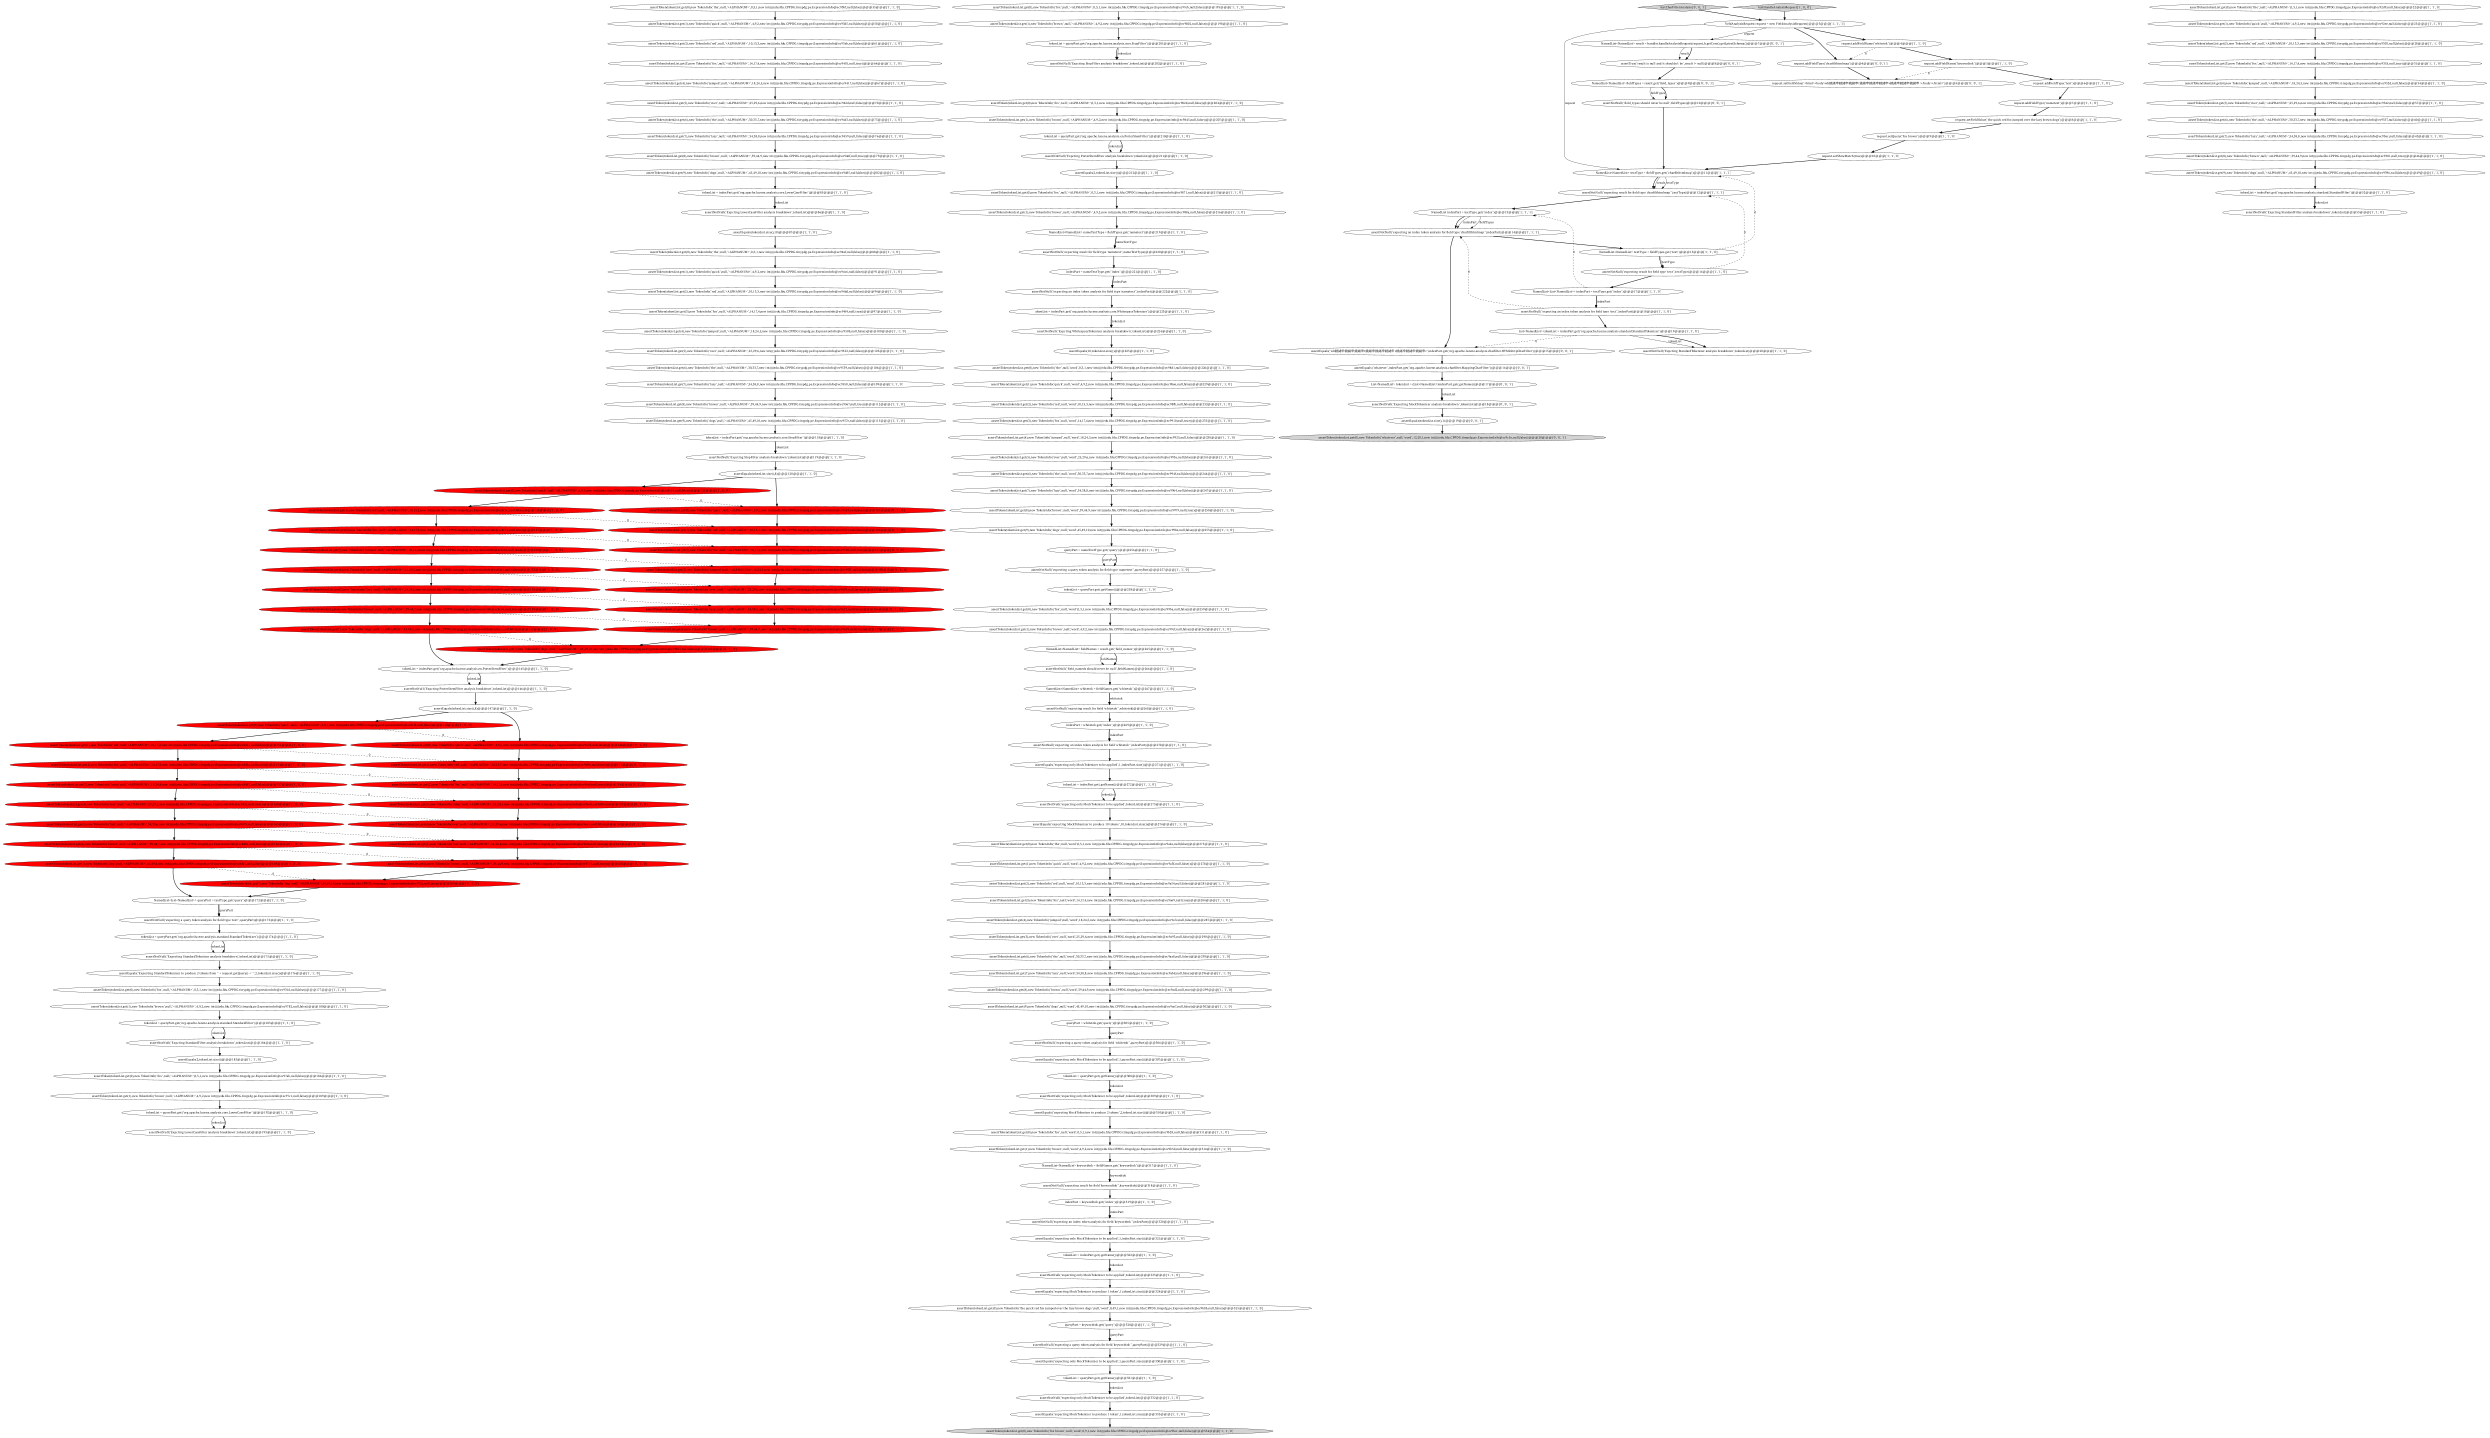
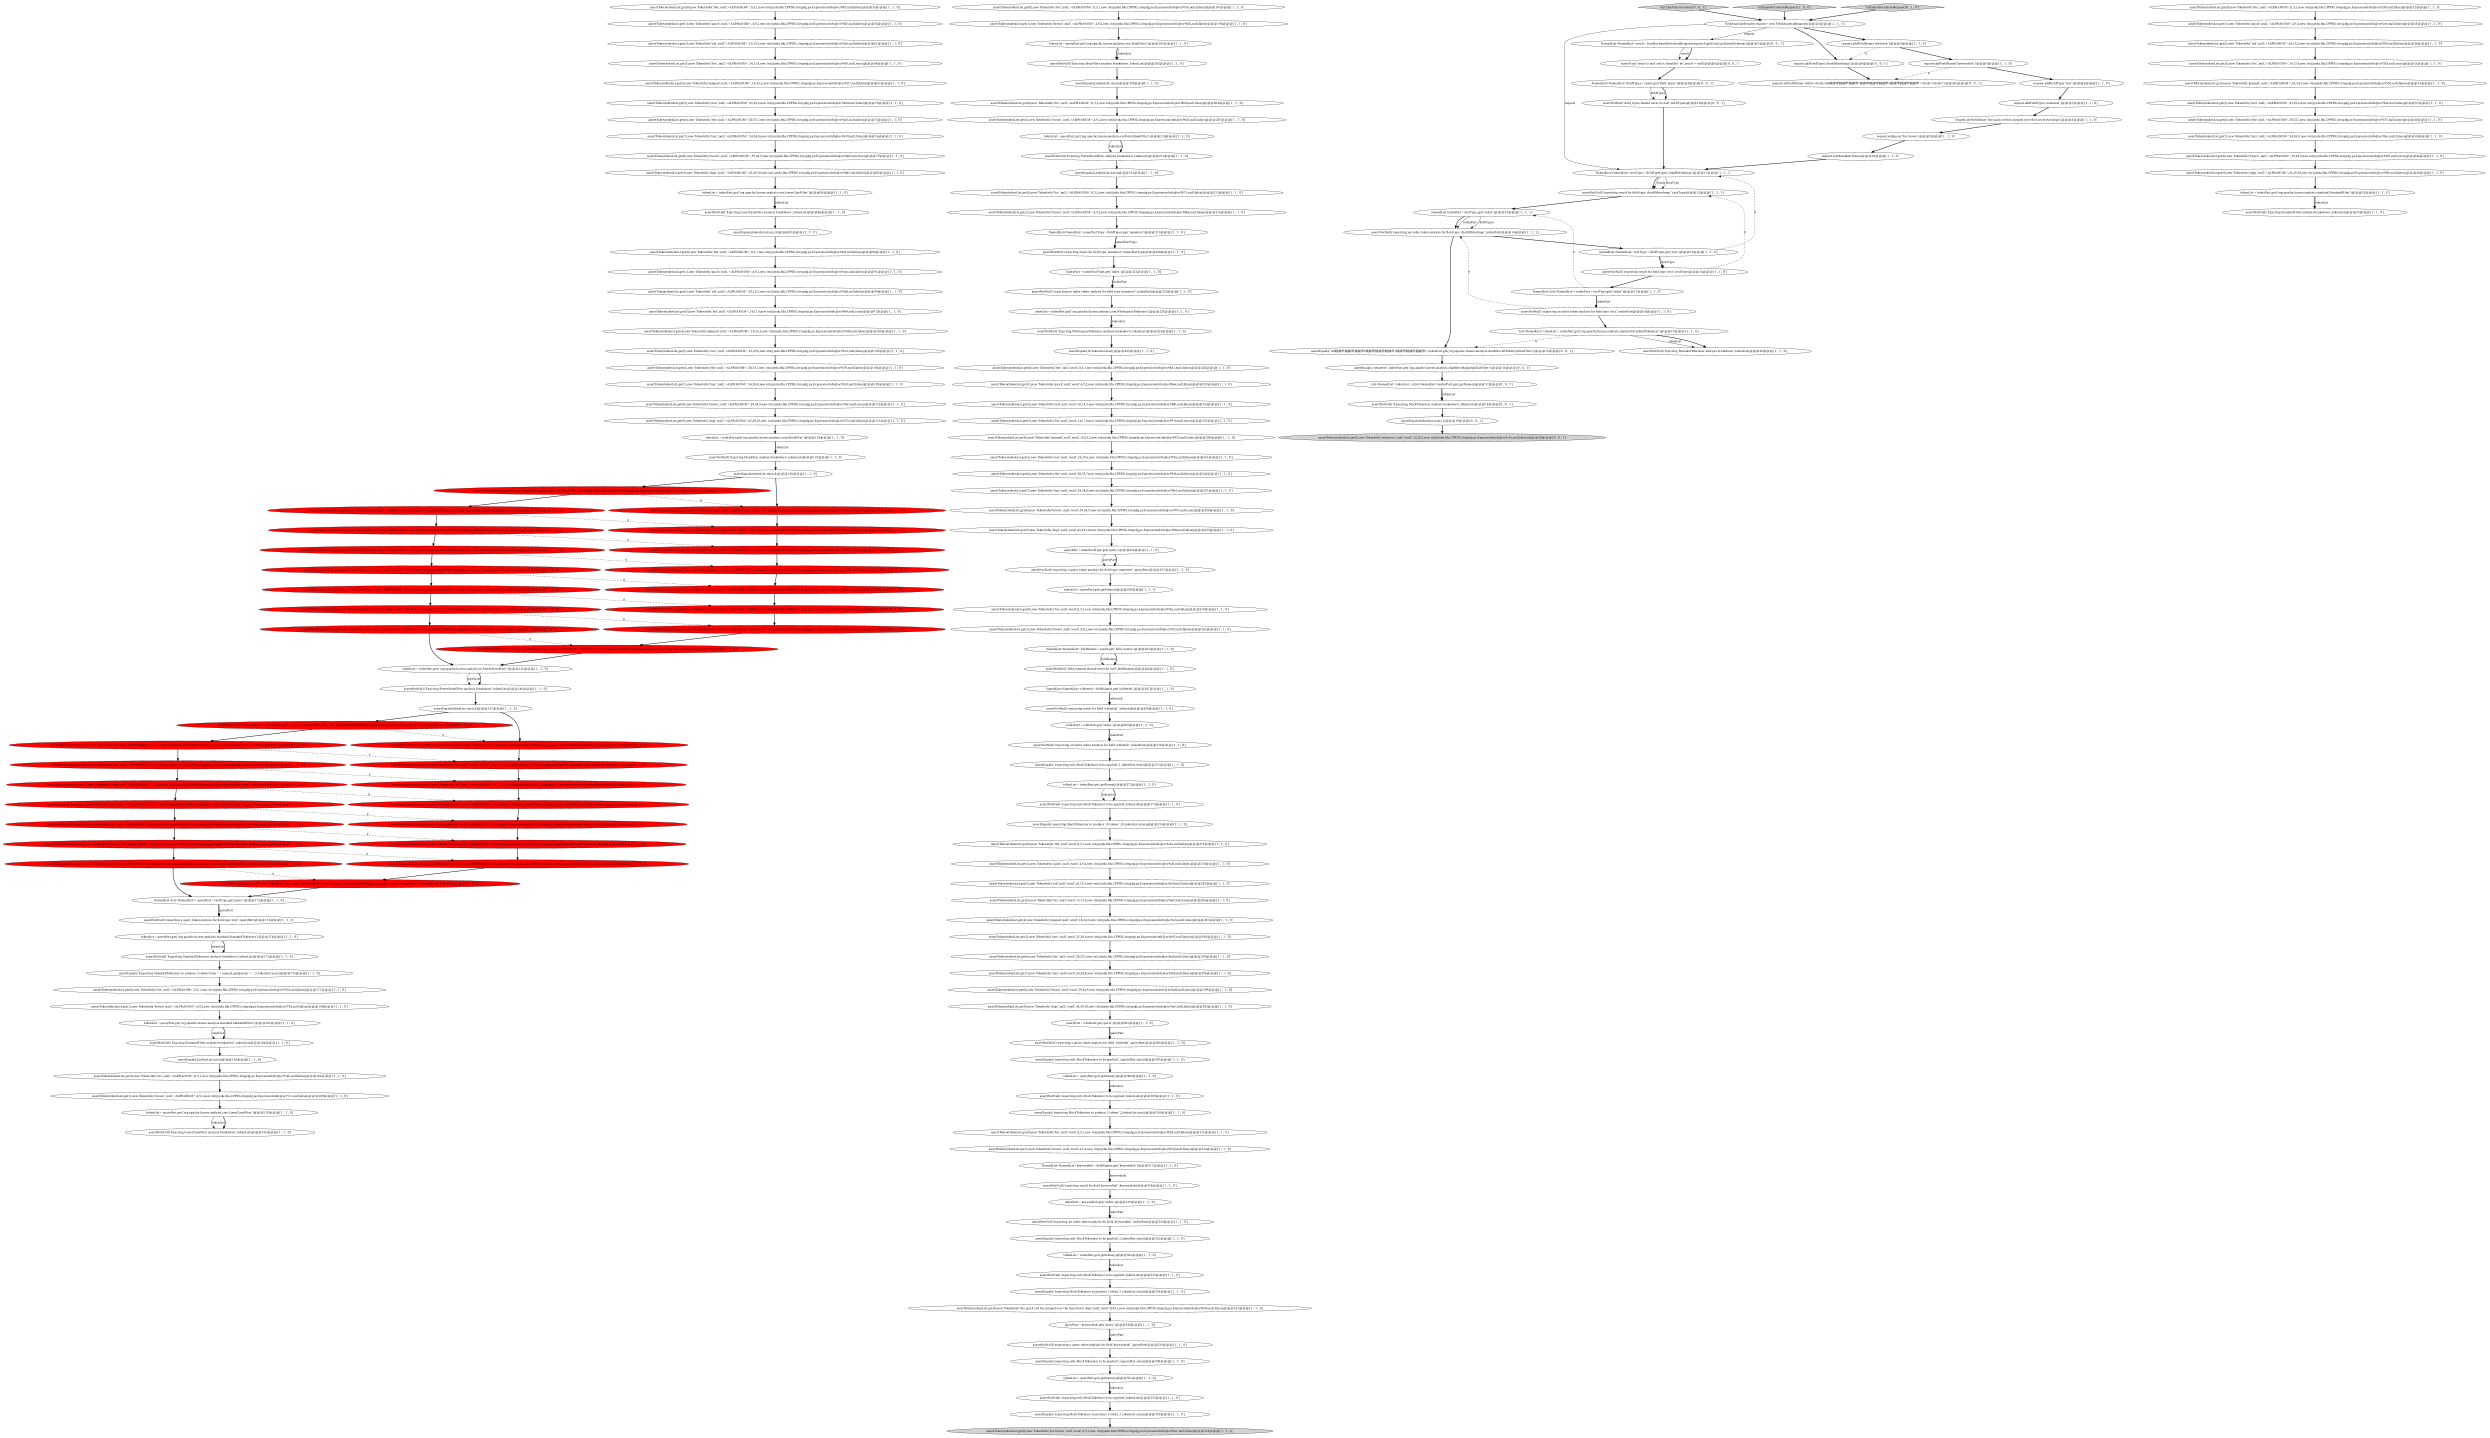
none -> (1893, 7)
none -> (1117, 83)
